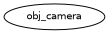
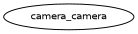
(54, 17) -> (69, 17)
